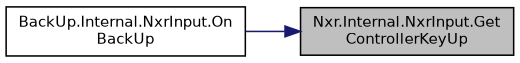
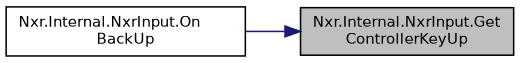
(126, 31) -> (126, 31)
